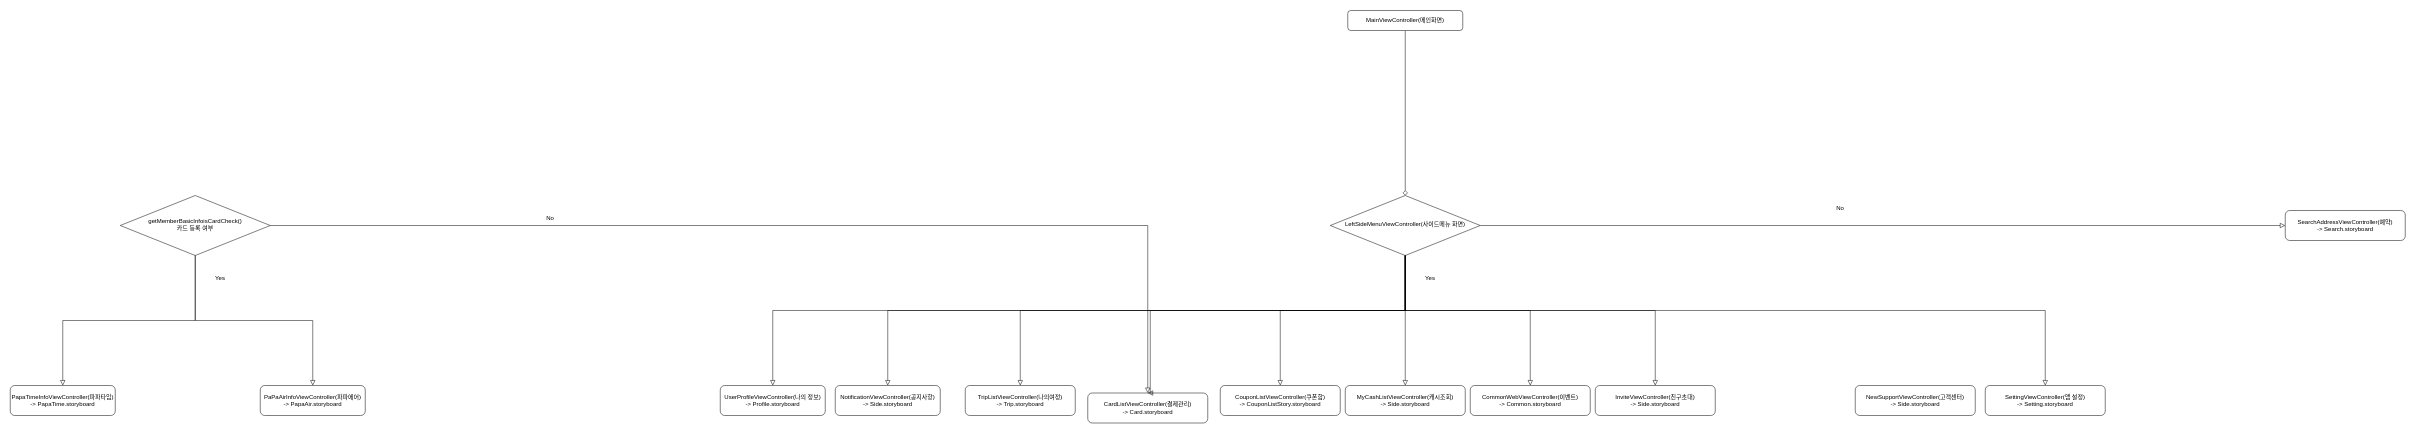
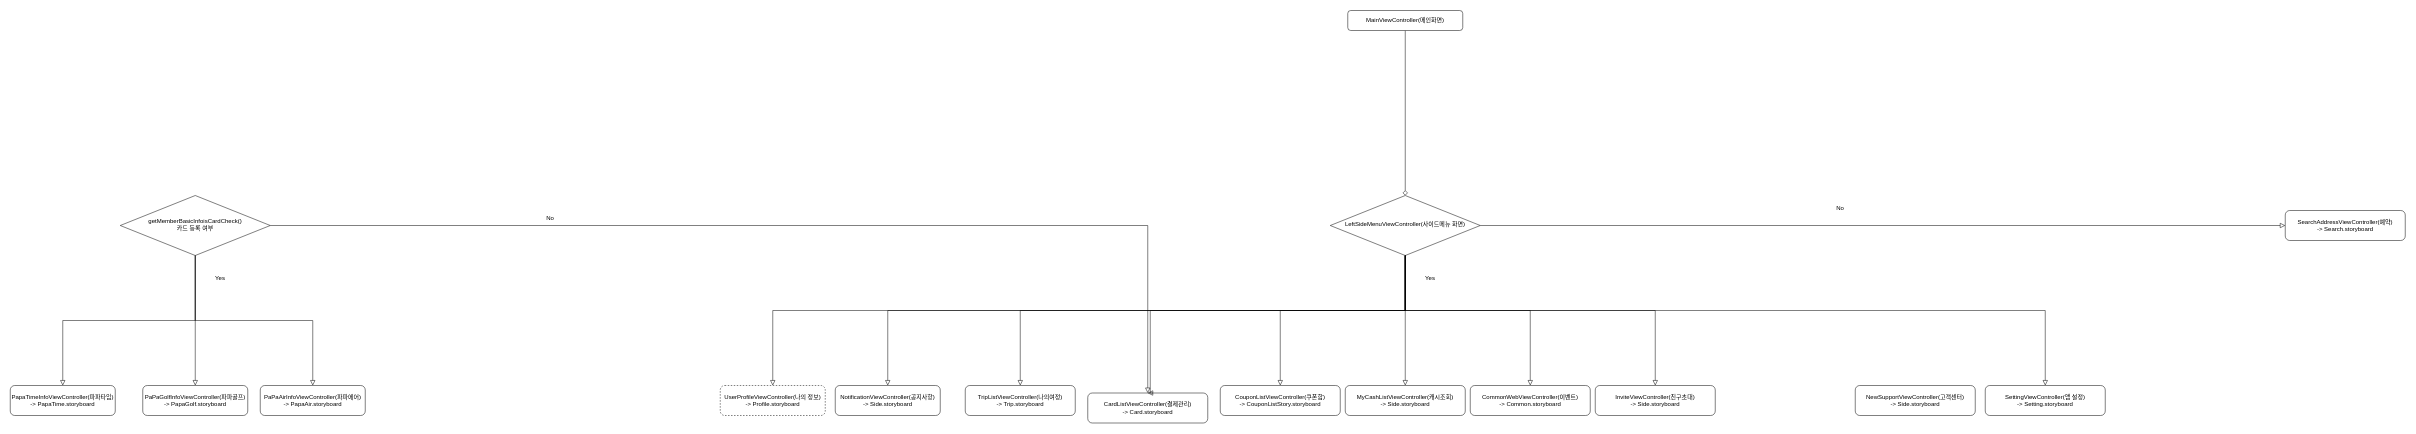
none -> (195, 351)
none -> (195, 400)
(773, 400) -> (773, 400)
